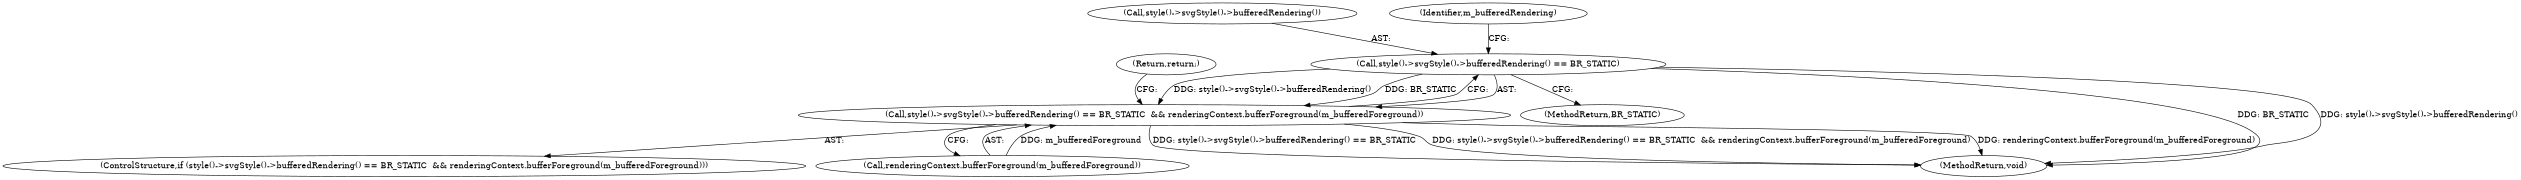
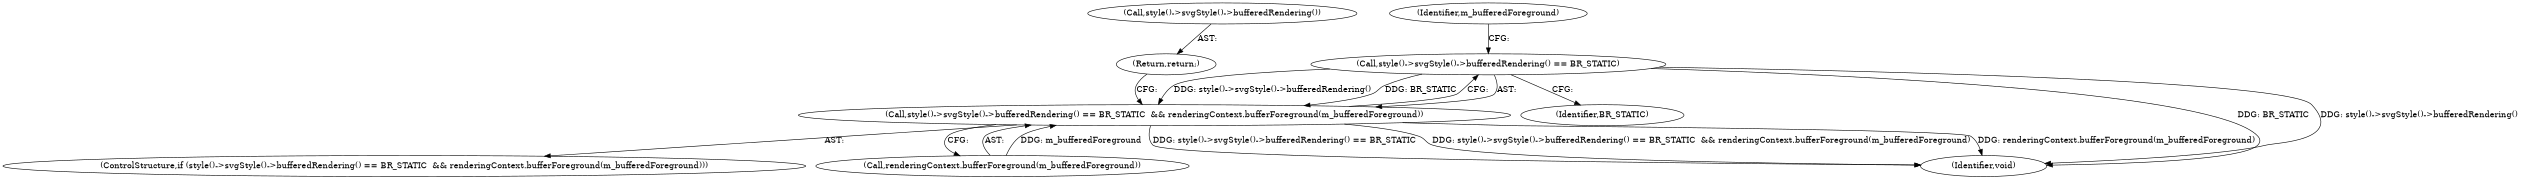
(1488, 13) -> (1488, 13)
(1352, 38) -> (1196, 37)
(1602, 115) -> (1602, 115)
(1984, 166) -> (1984, 166)
